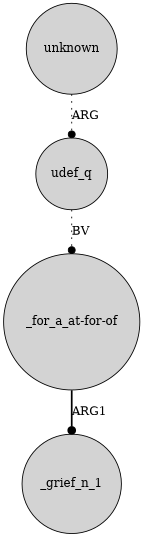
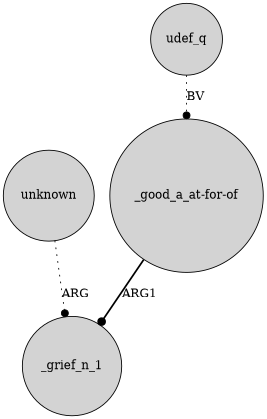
(72, 112) -> (60, 275)
(72, 322) -> (187, 196)
